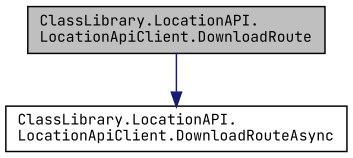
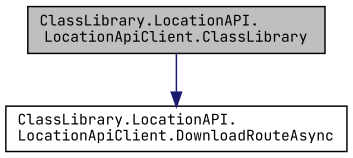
(176, 30) -> (176, 30)
